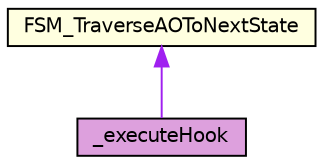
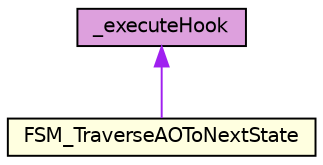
(162, 93) -> (162, 93)
